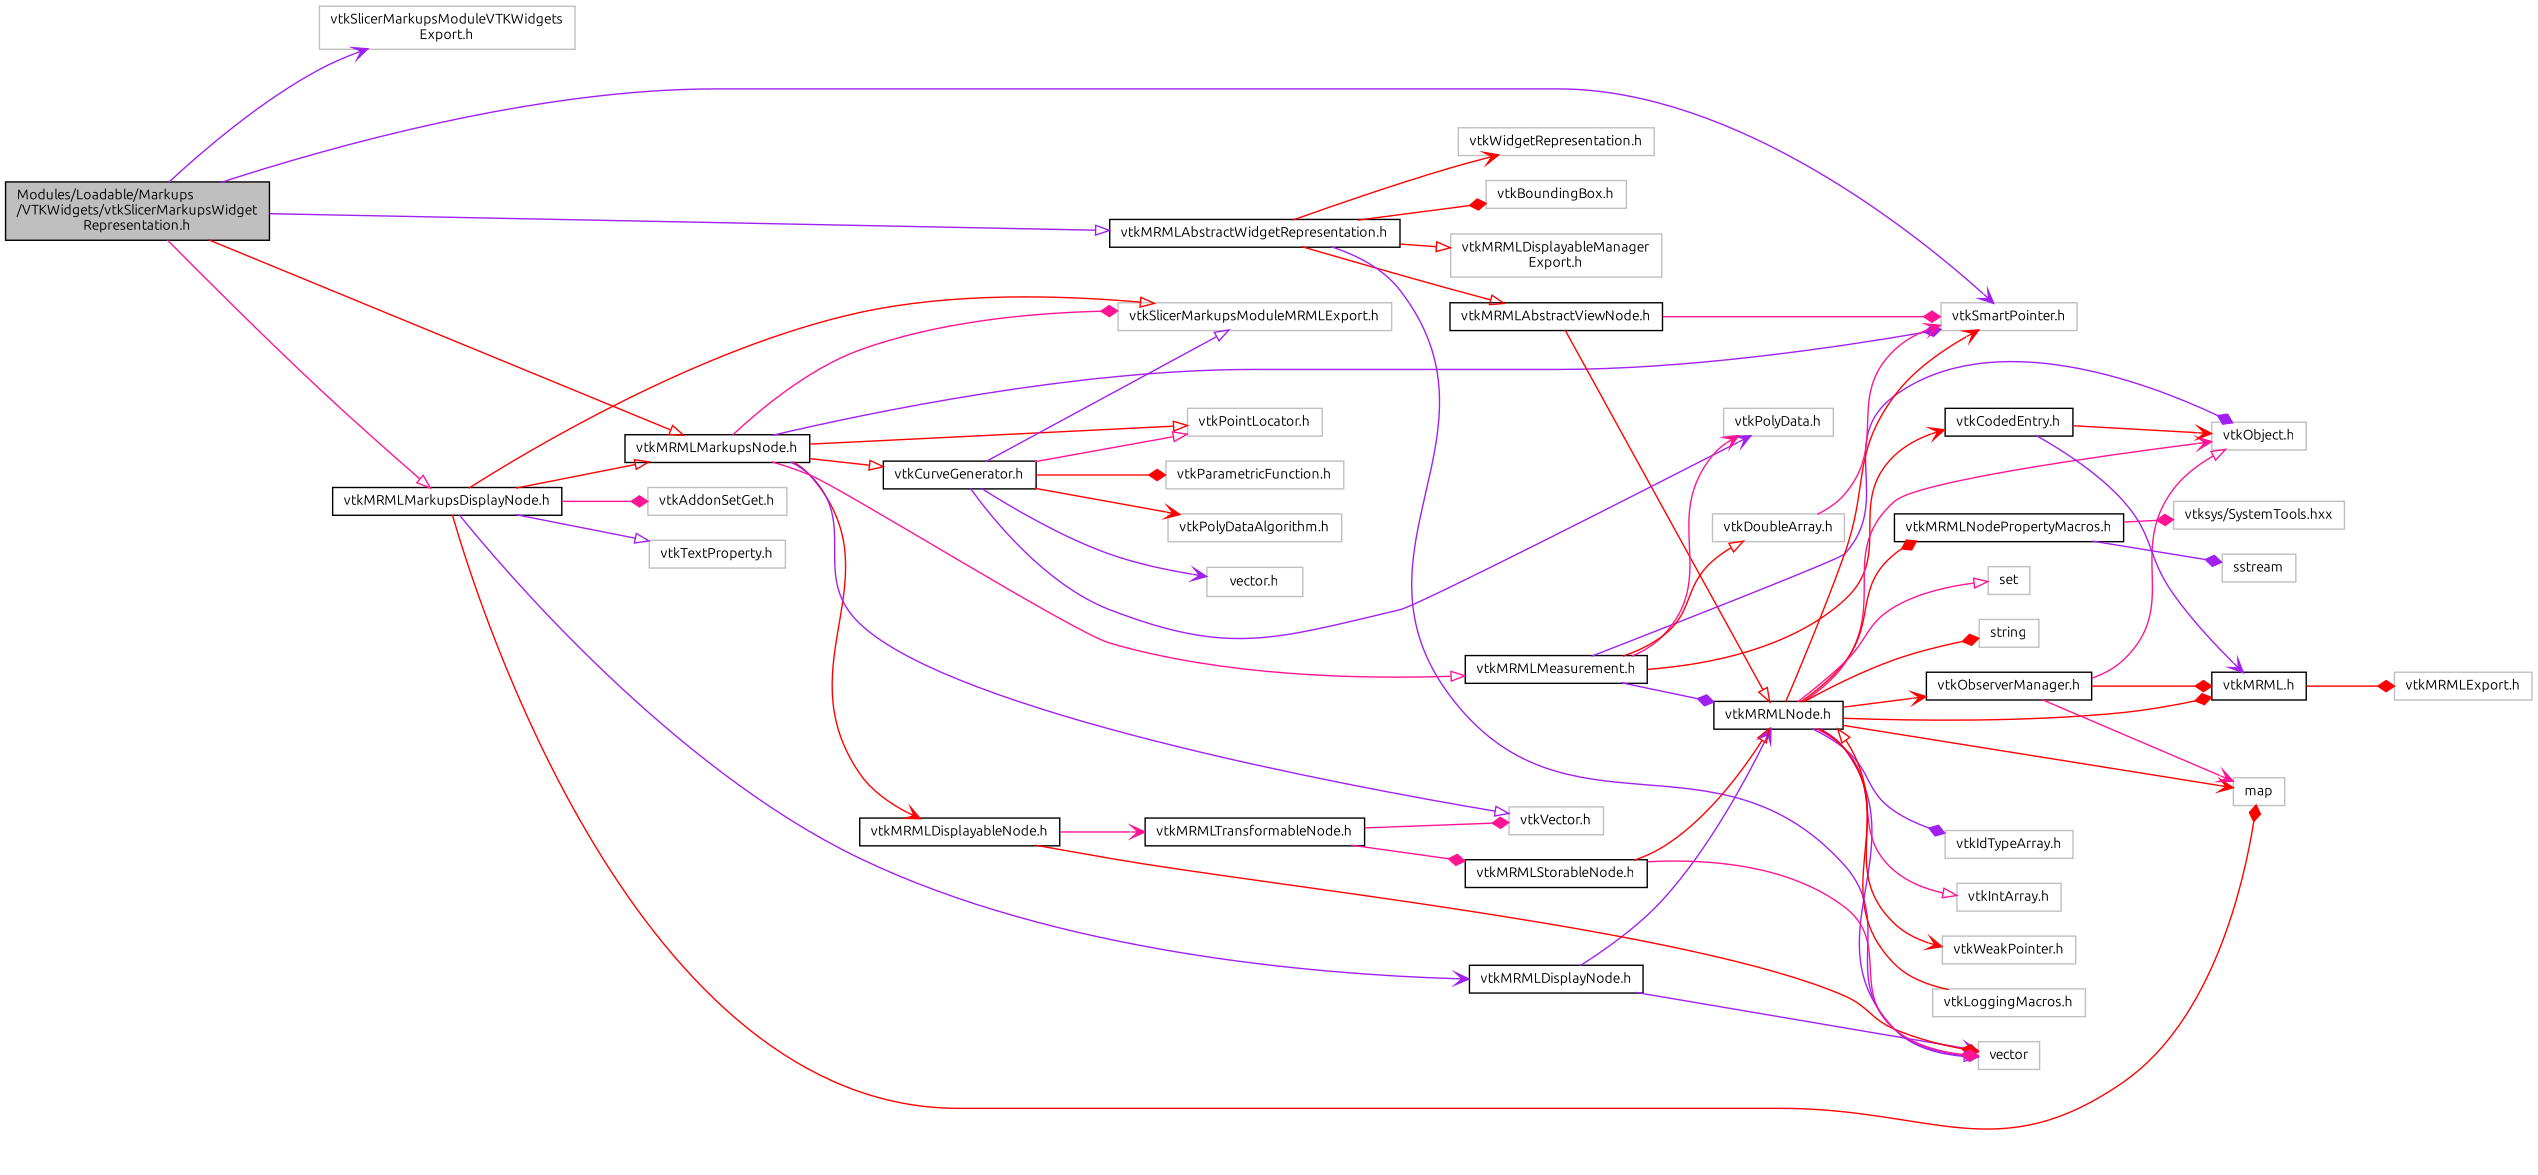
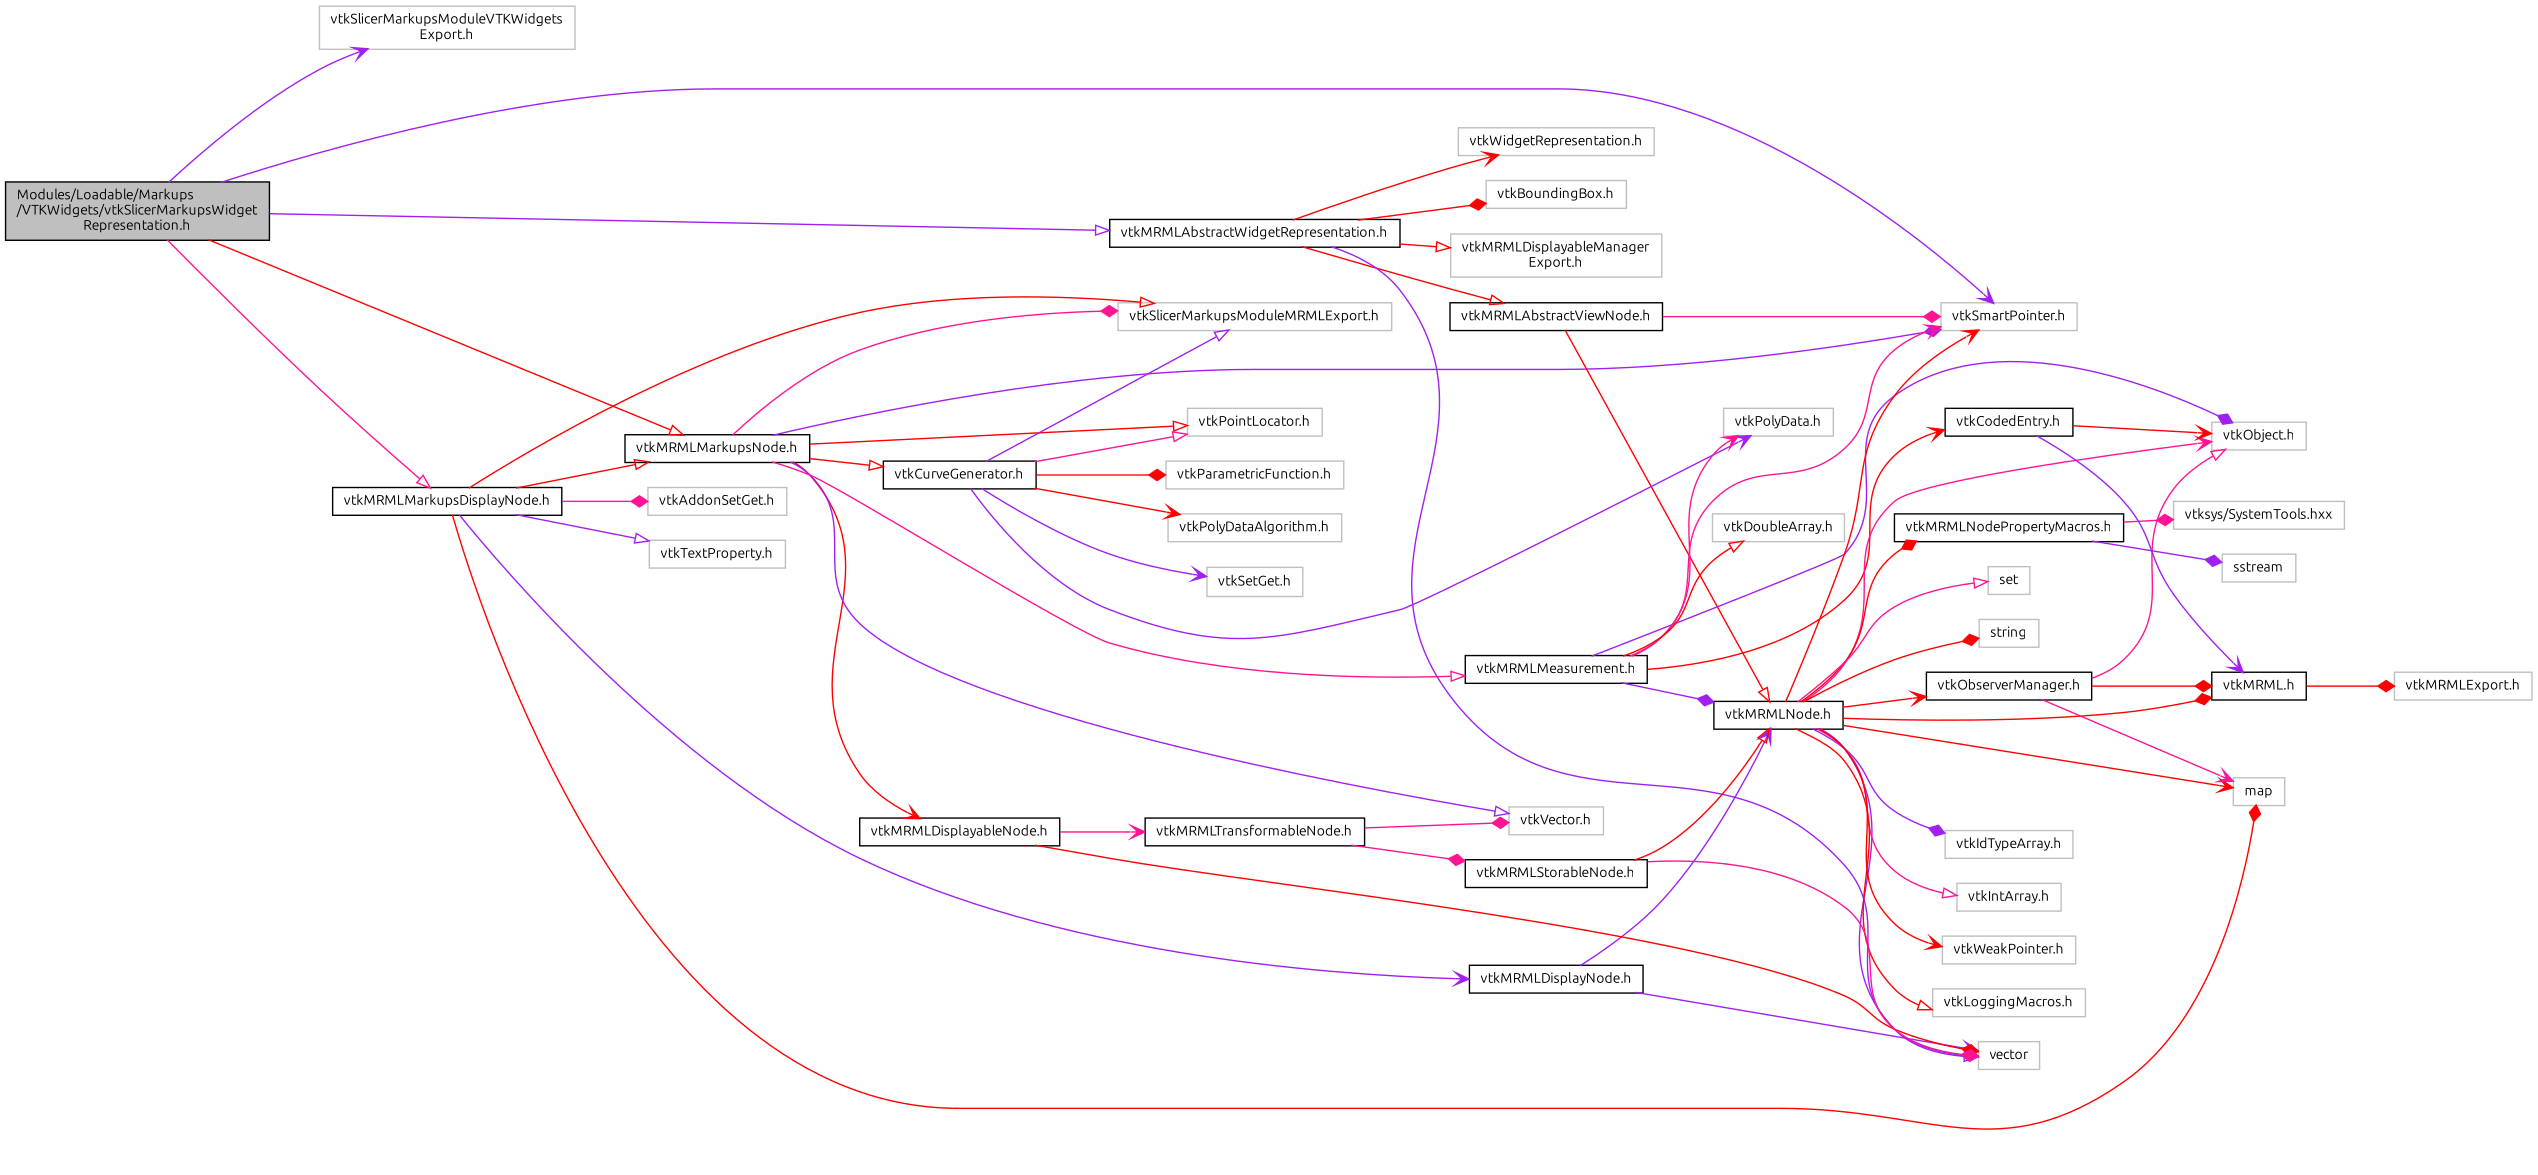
(1868, 407) -> (1760, 476)
(1255, 582) -> (1255, 582)
(1877, 941) -> (1868, 861)
